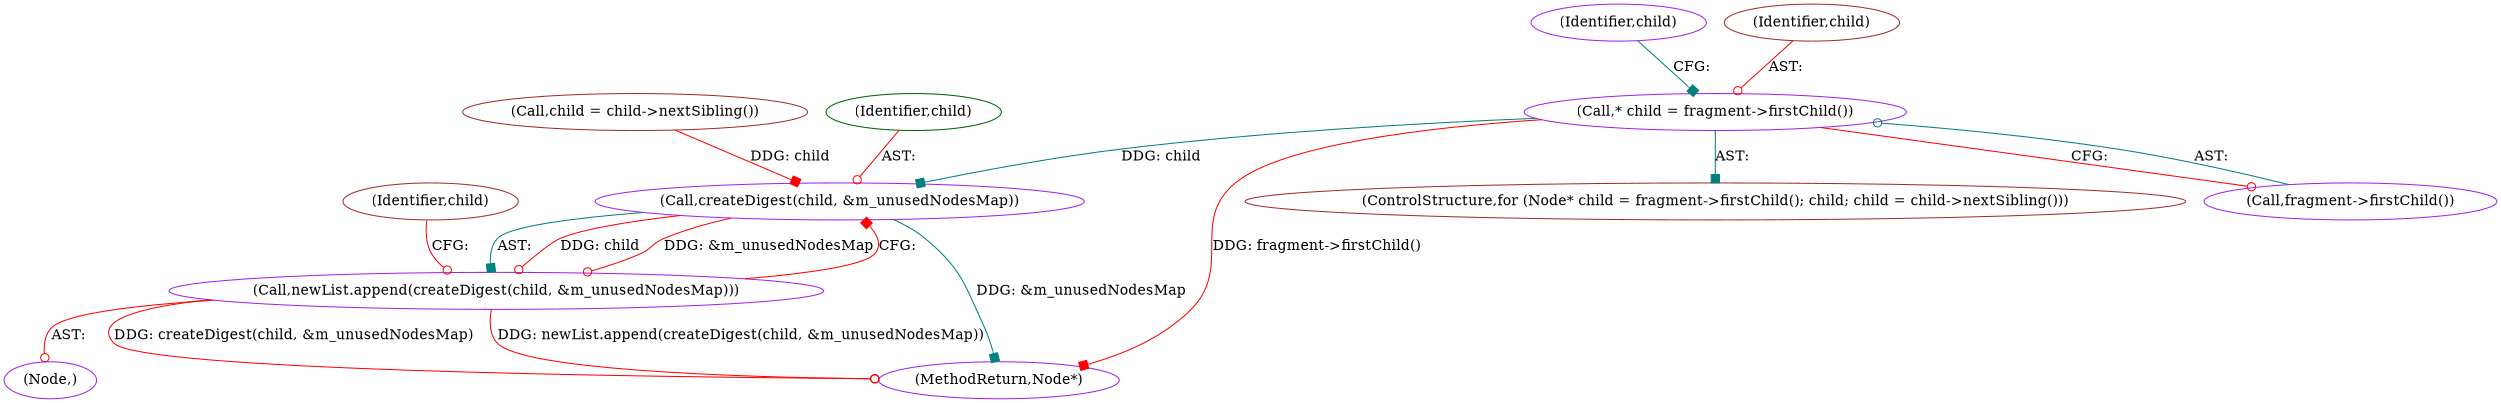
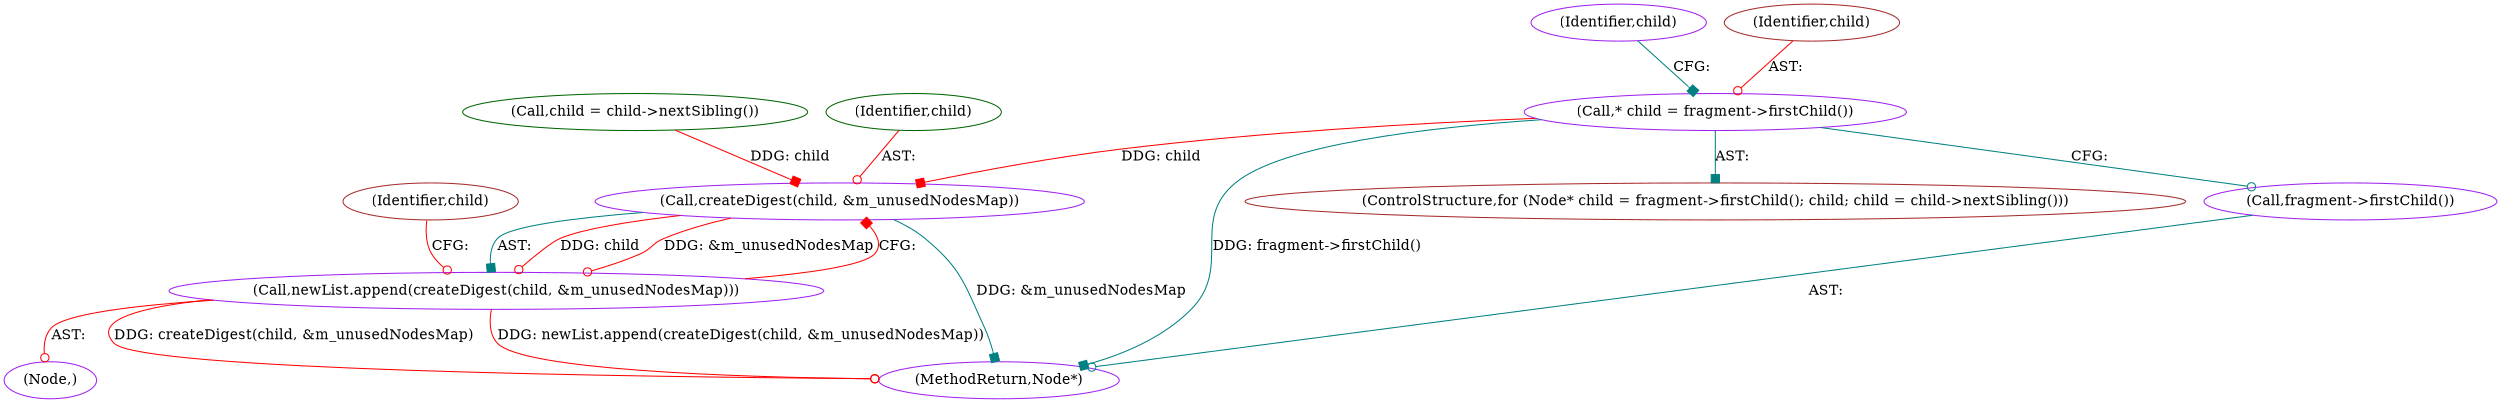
(635, 112) -> (635, 112)
(1230, 138) -> (1230, 138)
(2087, 145) -> (1674, 291)
(2034, 157) -> (2034, 157)
(1261, 168) -> (1261, 168)
